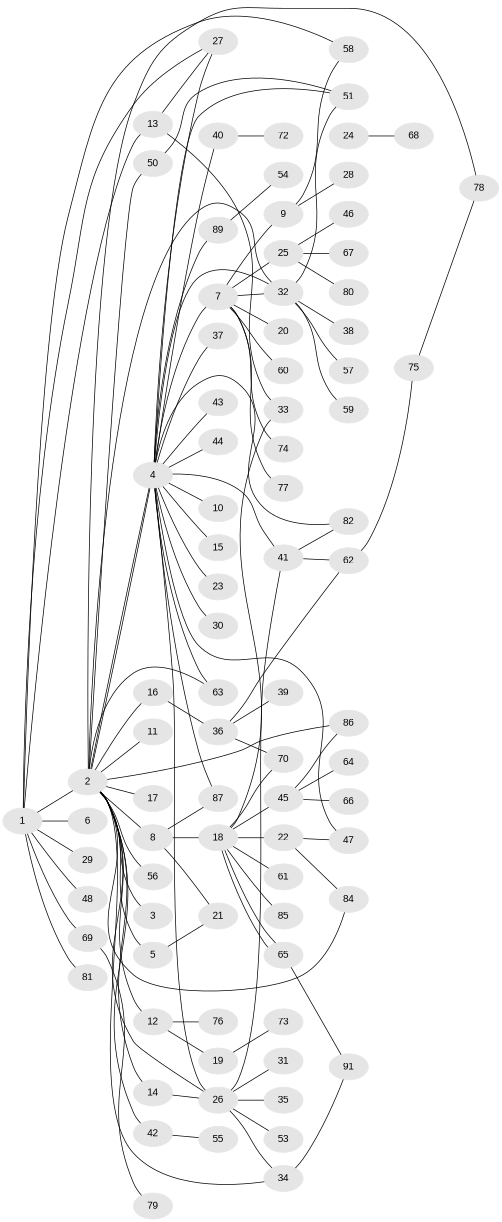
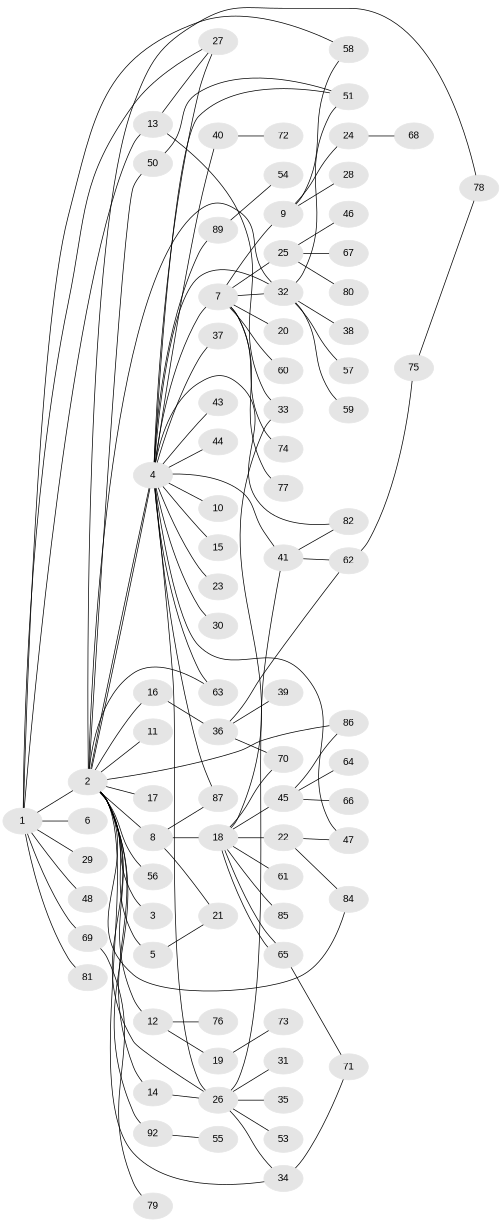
none -> (321, 167)
(349, 1067) -> (349, 1067)
(153, 1134) -> (153, 1134)
